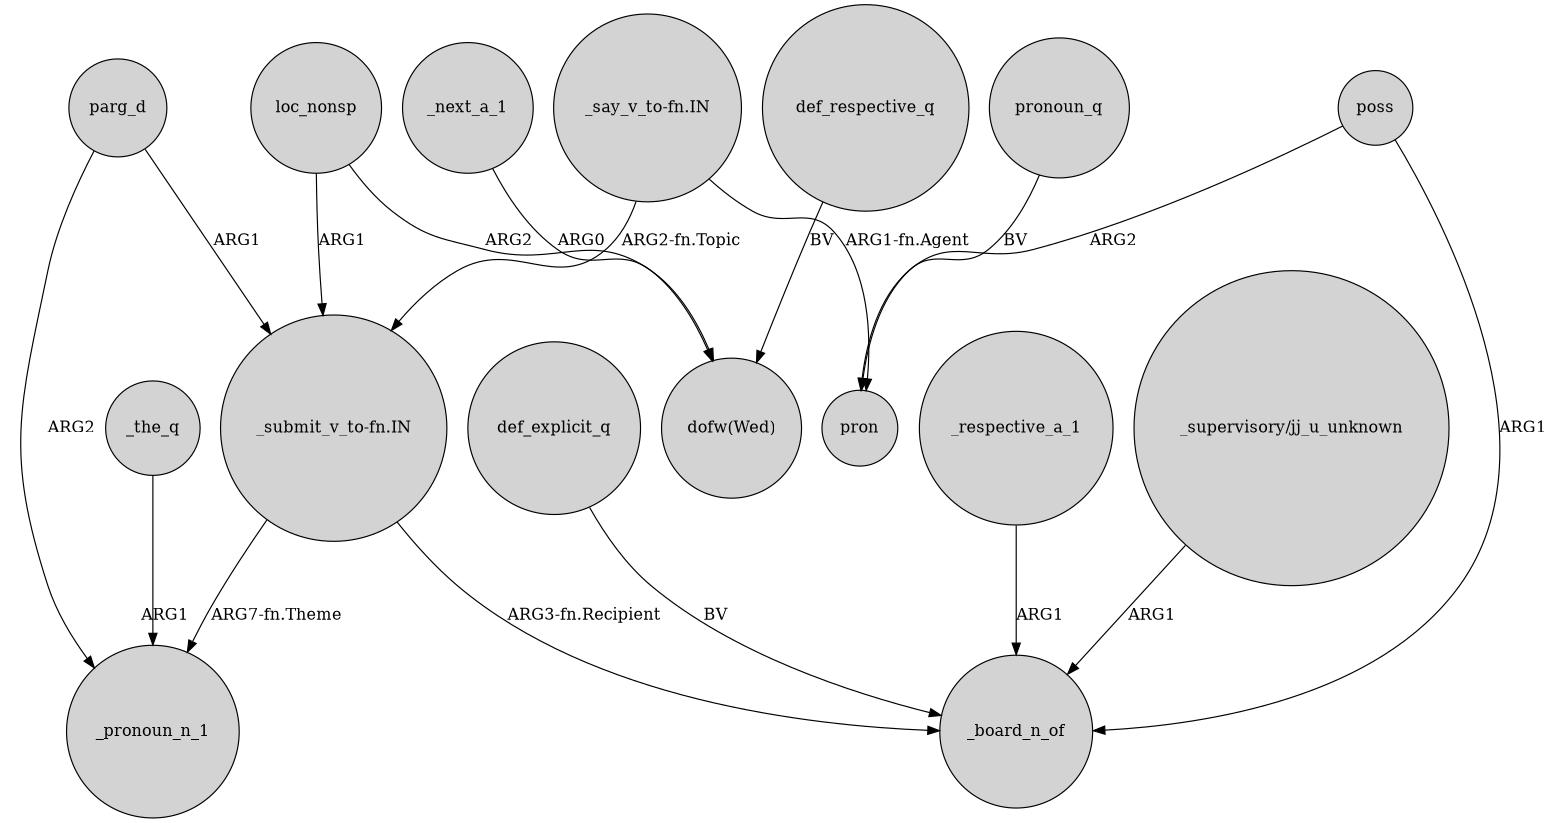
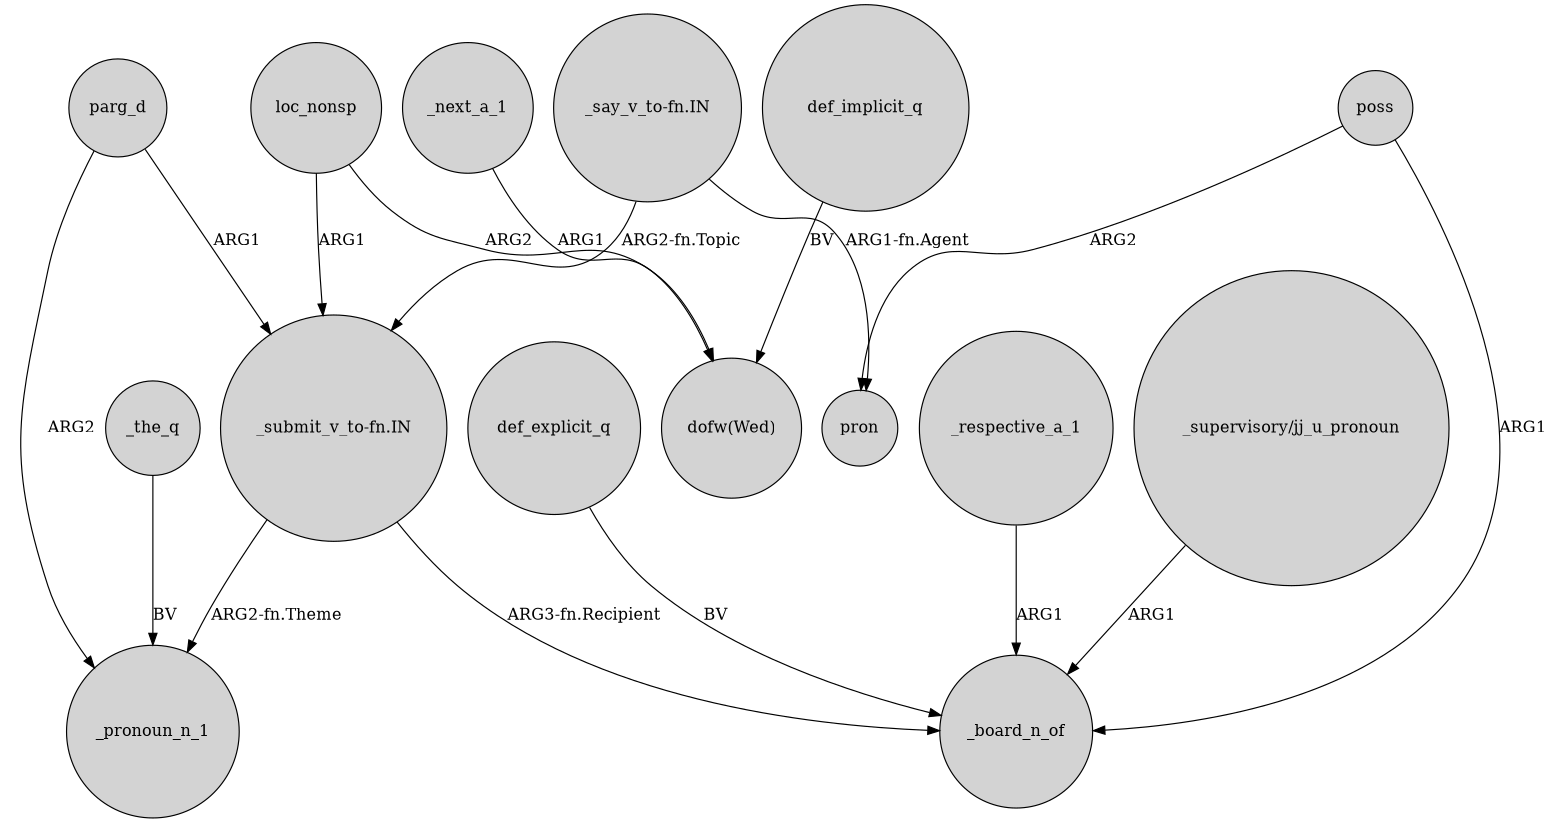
(866, 108) -> (866, 108)
(1059, 108) -> none
(582, 241) -> (582, 241)
(1292, 428) -> (1292, 428)
(165, 615) -> (165, 615)
(277, 615) -> (277, 615)
